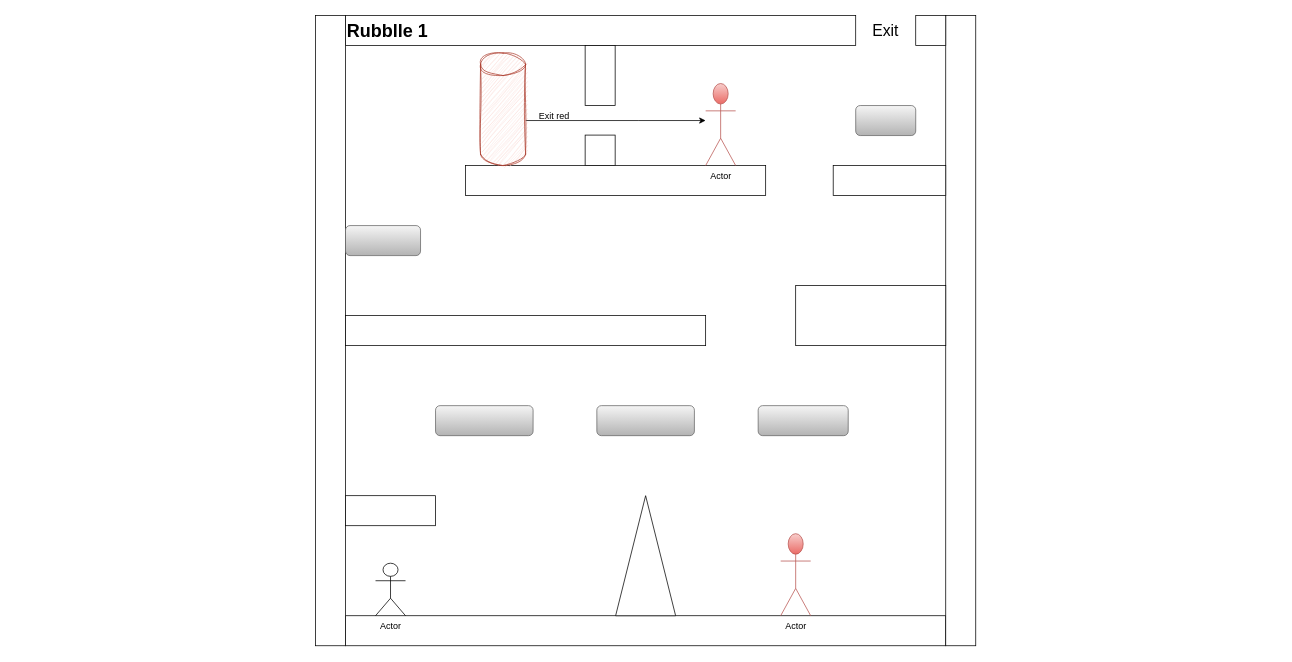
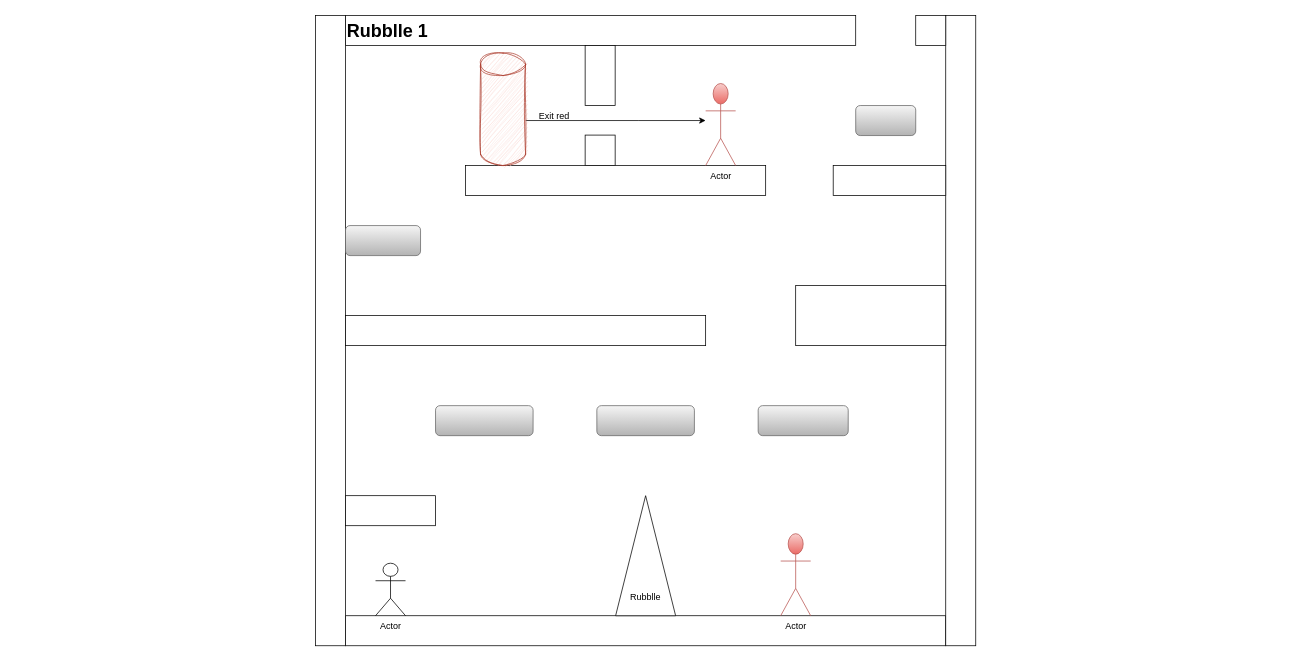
(885, 30) -> none
none -> (645, 597)
